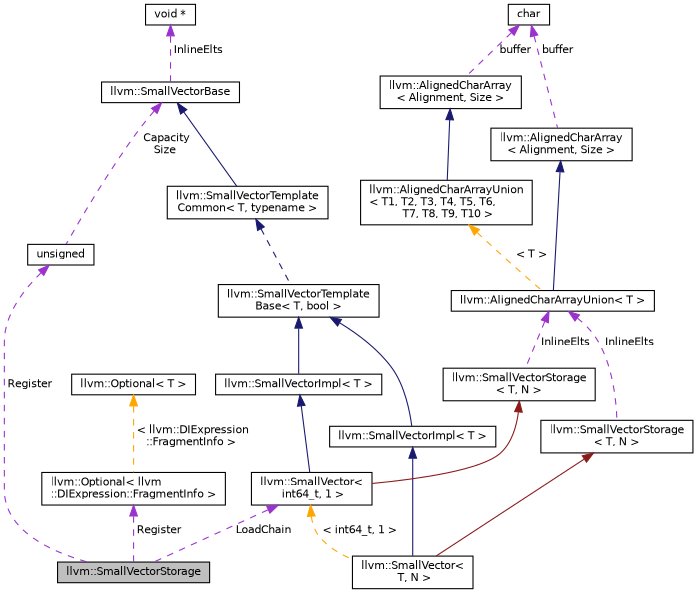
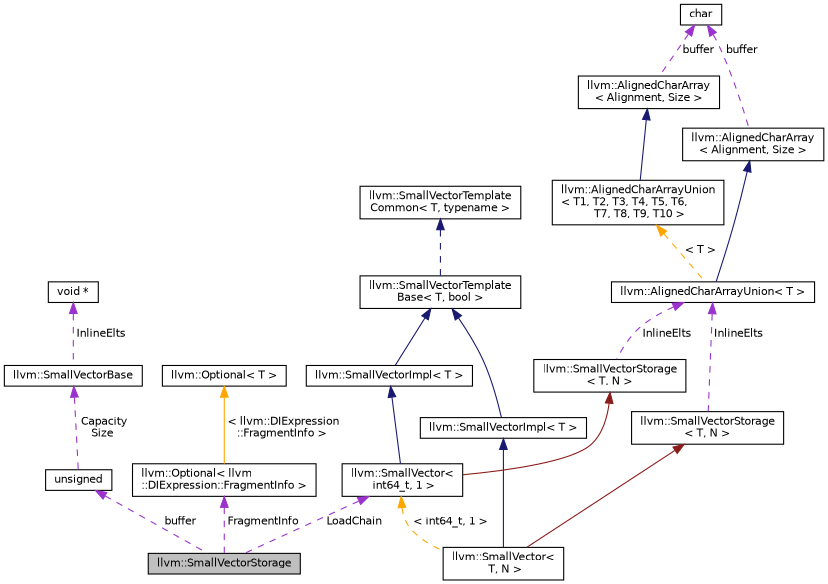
(210, 149) -> none
(28, 384) -> (179, 522)
(134, 439) -> (224, 430)
(157, 531) -> (262, 522)
